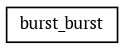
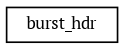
(62, 25) -> (62, 25)
